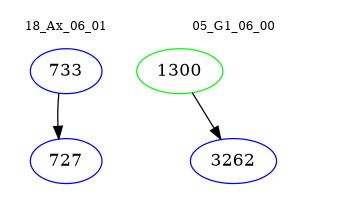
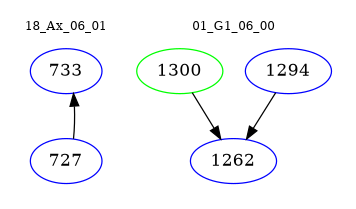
(234, 27) -> (234, 27)
none -> (288, 71)
(58, 110) -> (75, 123)
(233, 161) -> (233, 161)
